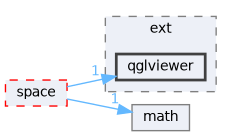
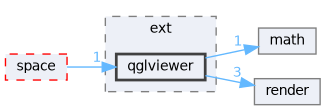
none -> (287, 92)
(93, 104) -> (225, 54)
